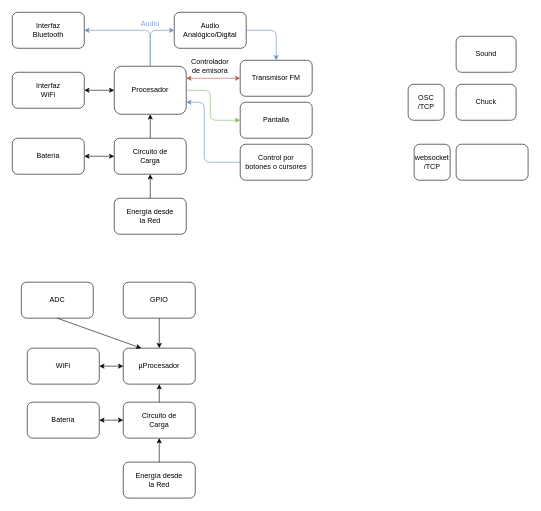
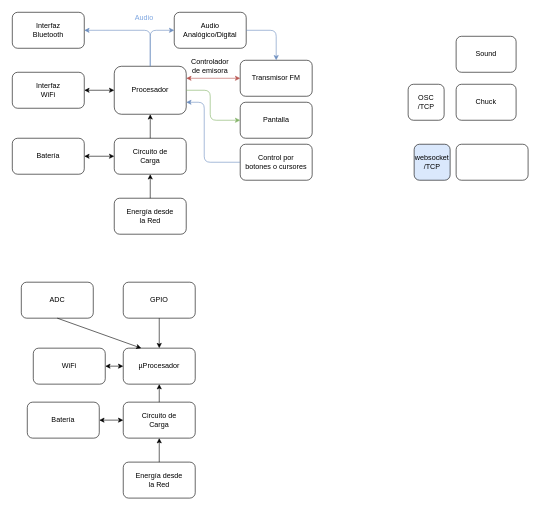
(150, 24) -> (144, 18)
(432, 162) -> (432, 162)
(63, 366) -> (69, 366)
